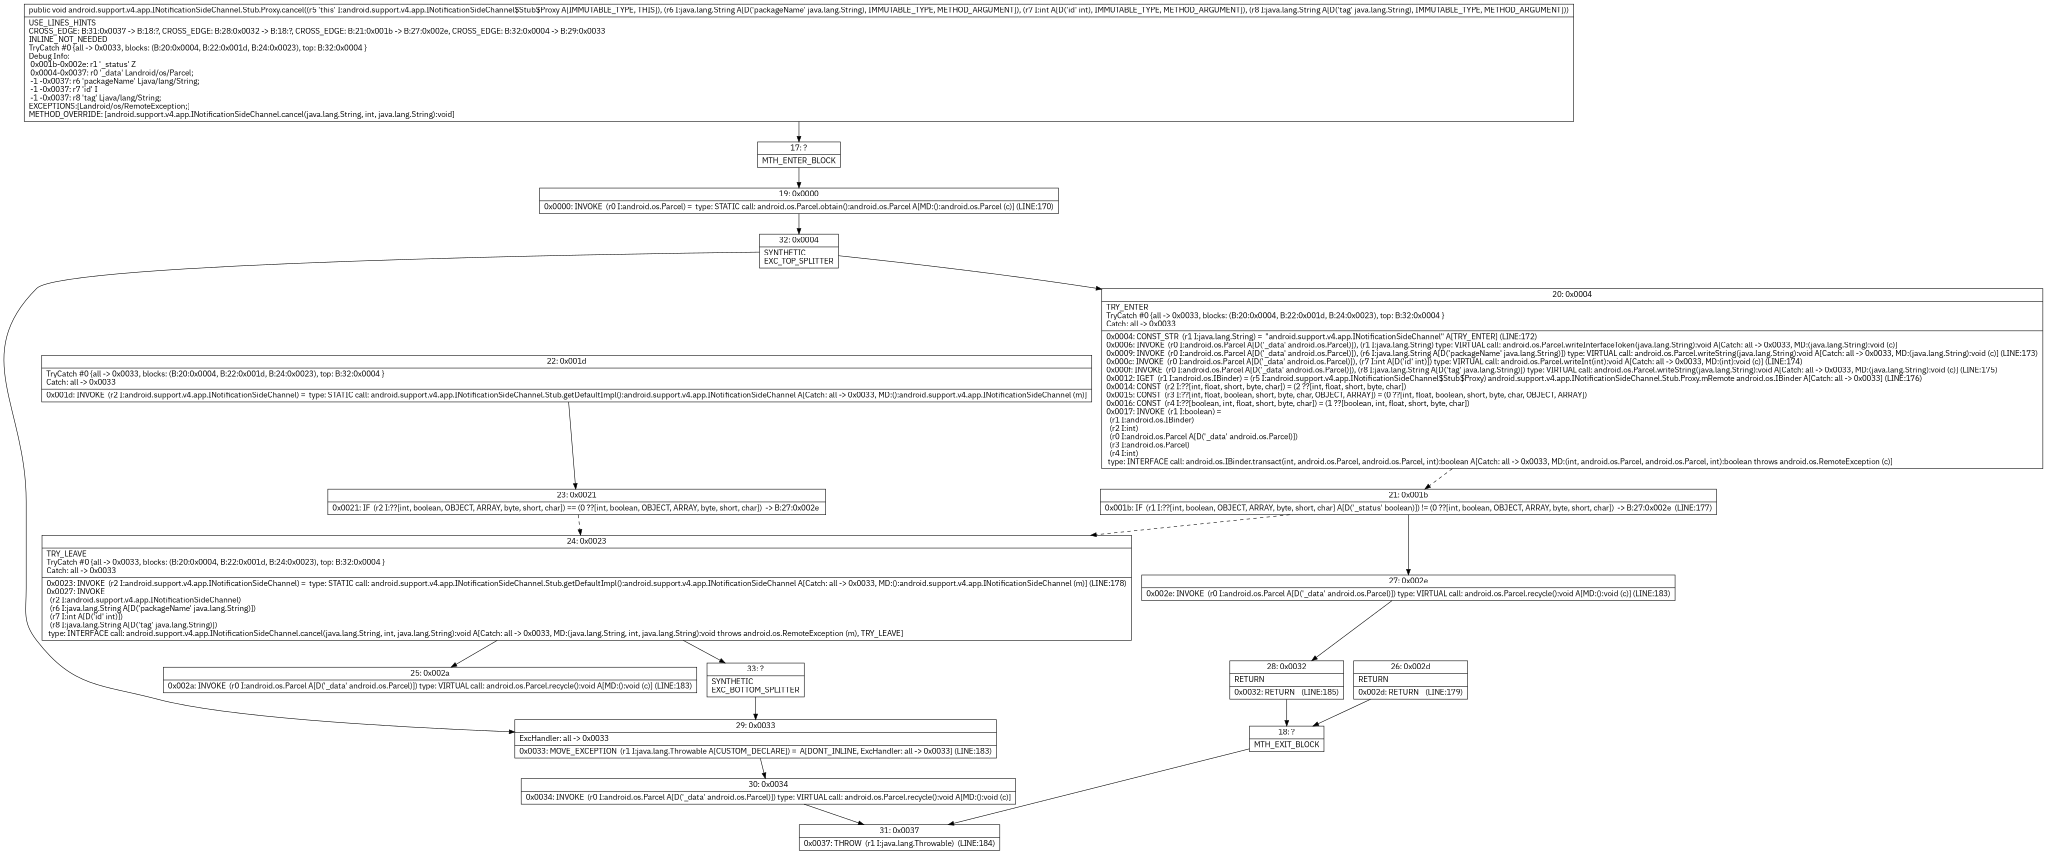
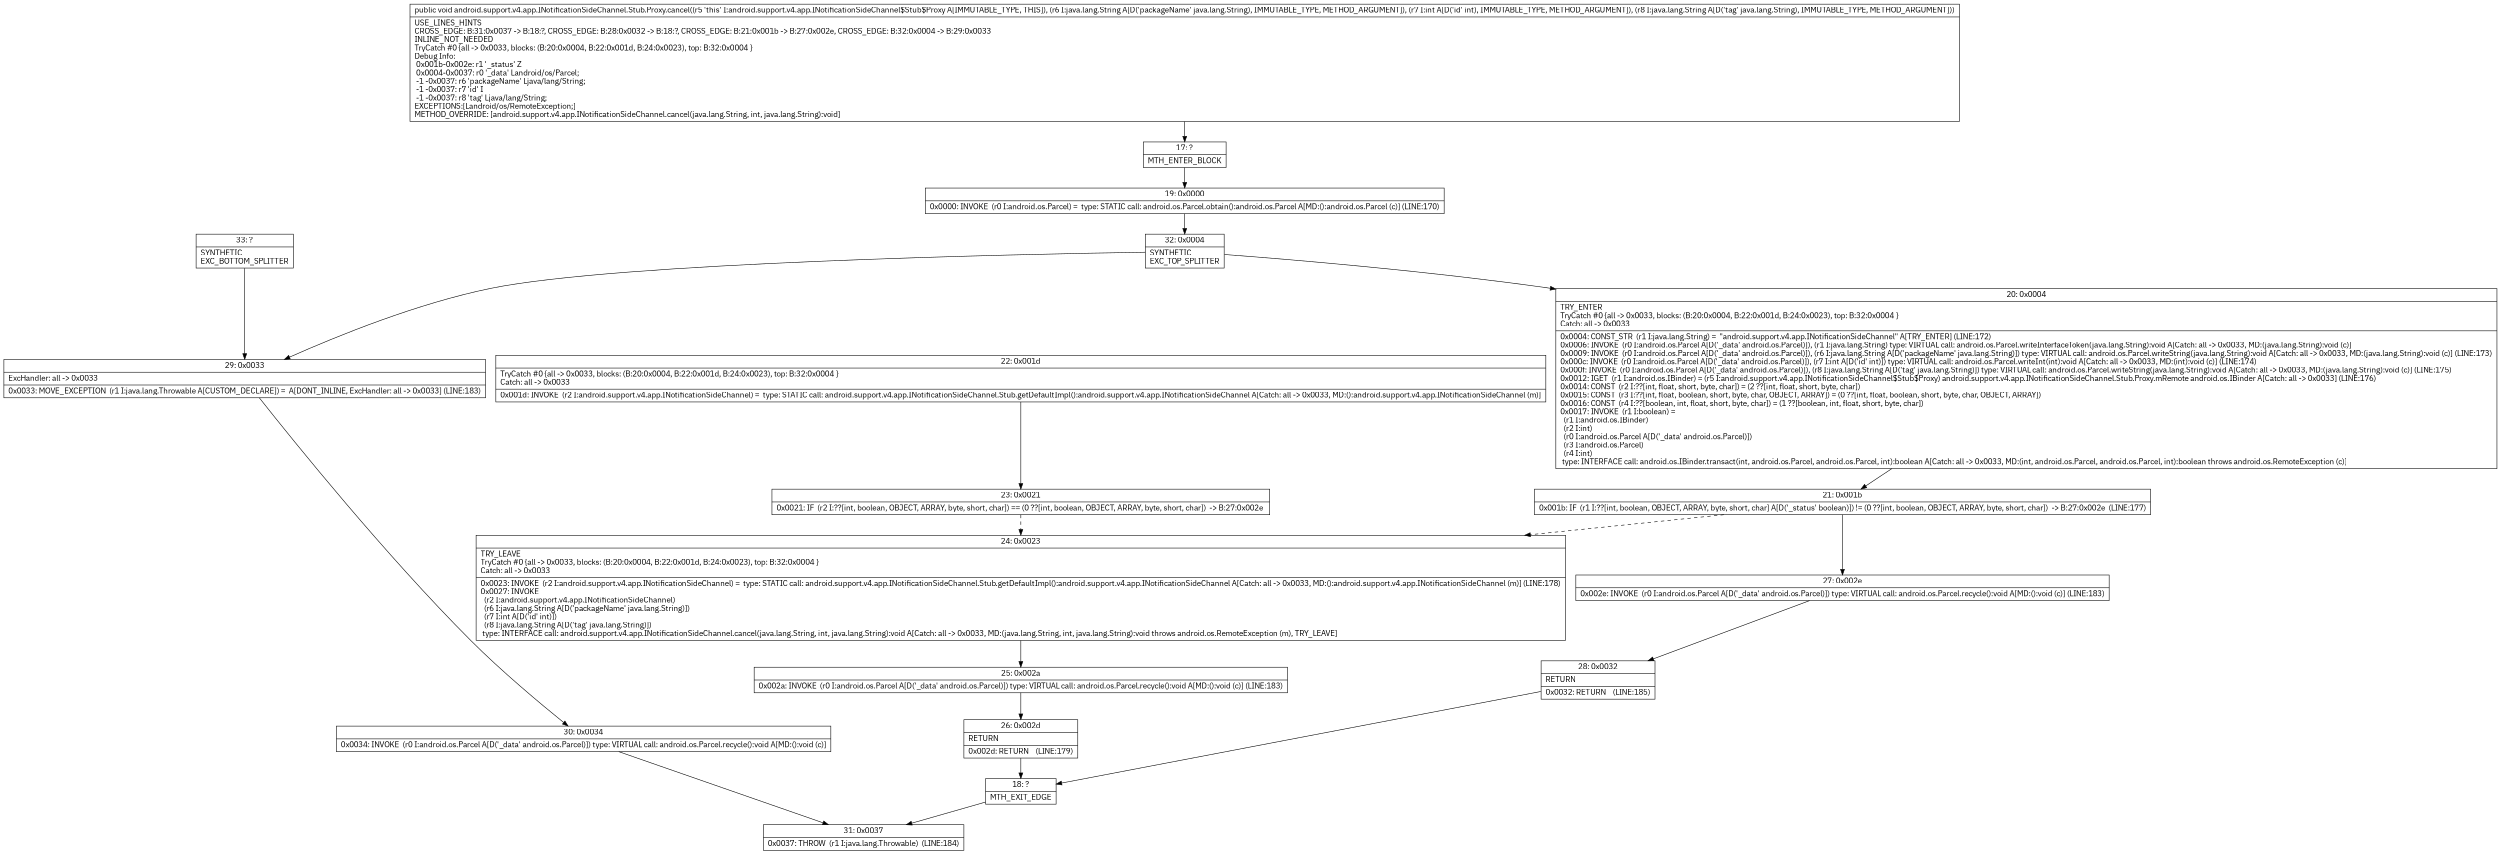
(1441, 477) -> (1879, 477)
(702, 650) -> none
none -> (1021, 703)
(1287, 745) -> (1021, 798)
